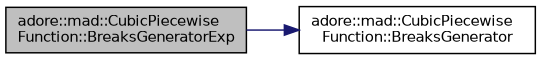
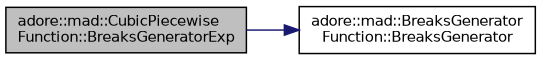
(417, 30) -> (417, 30)
